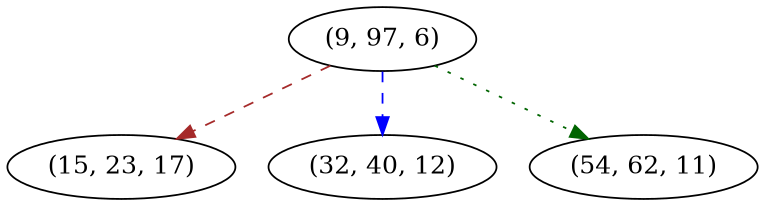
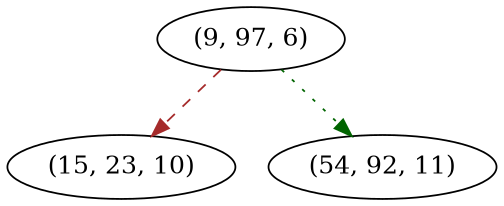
(121, 167) -> (121, 167)
(383, 167) -> none
(644, 167) -> (383, 167)
